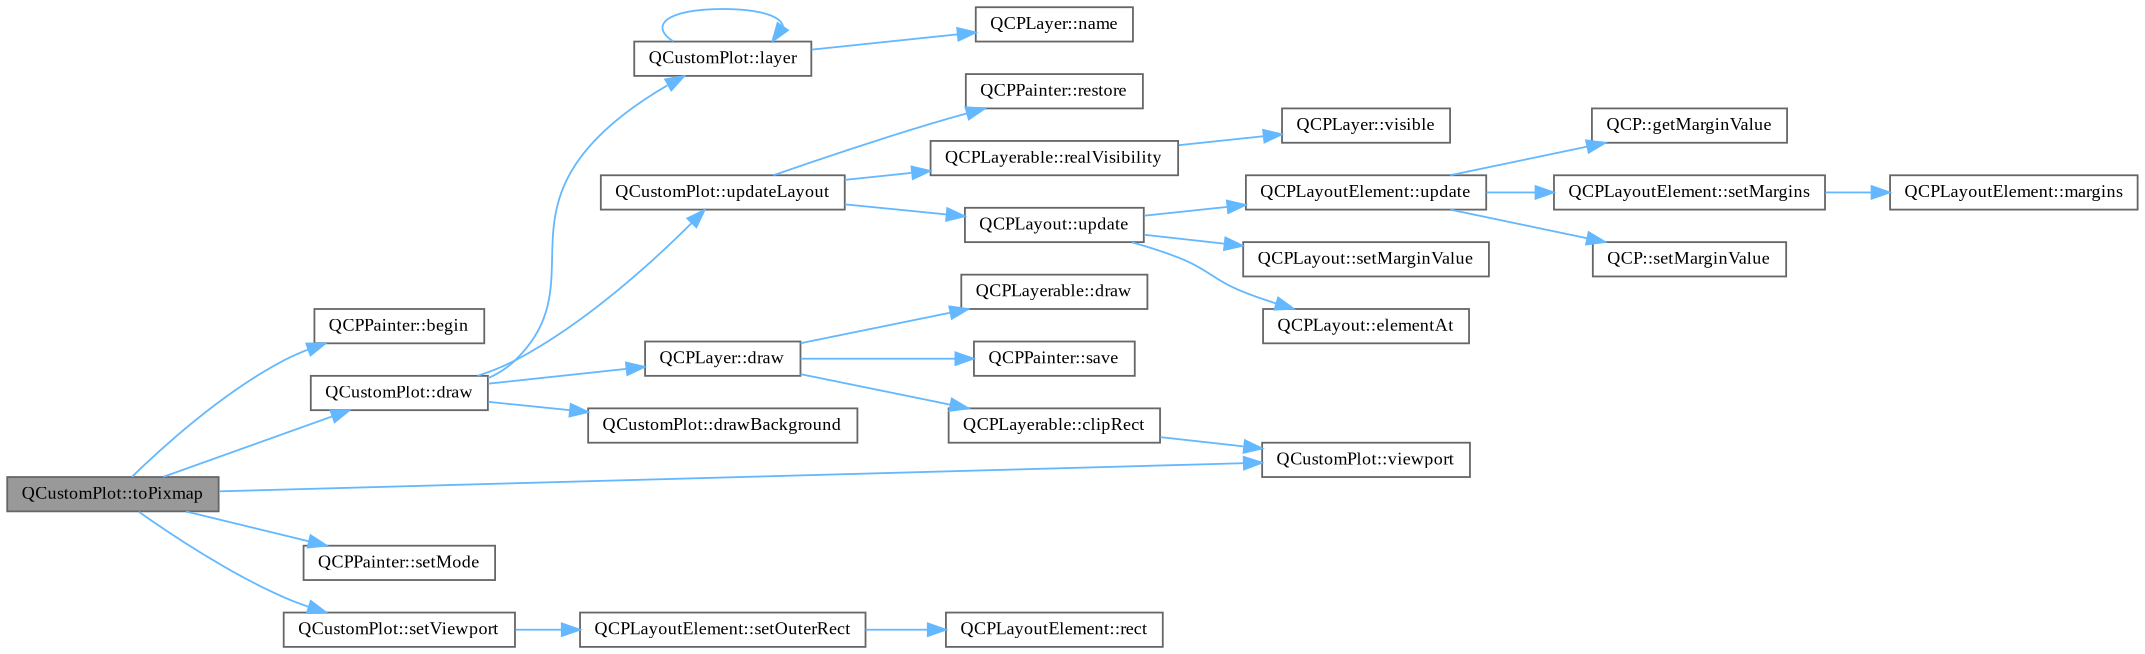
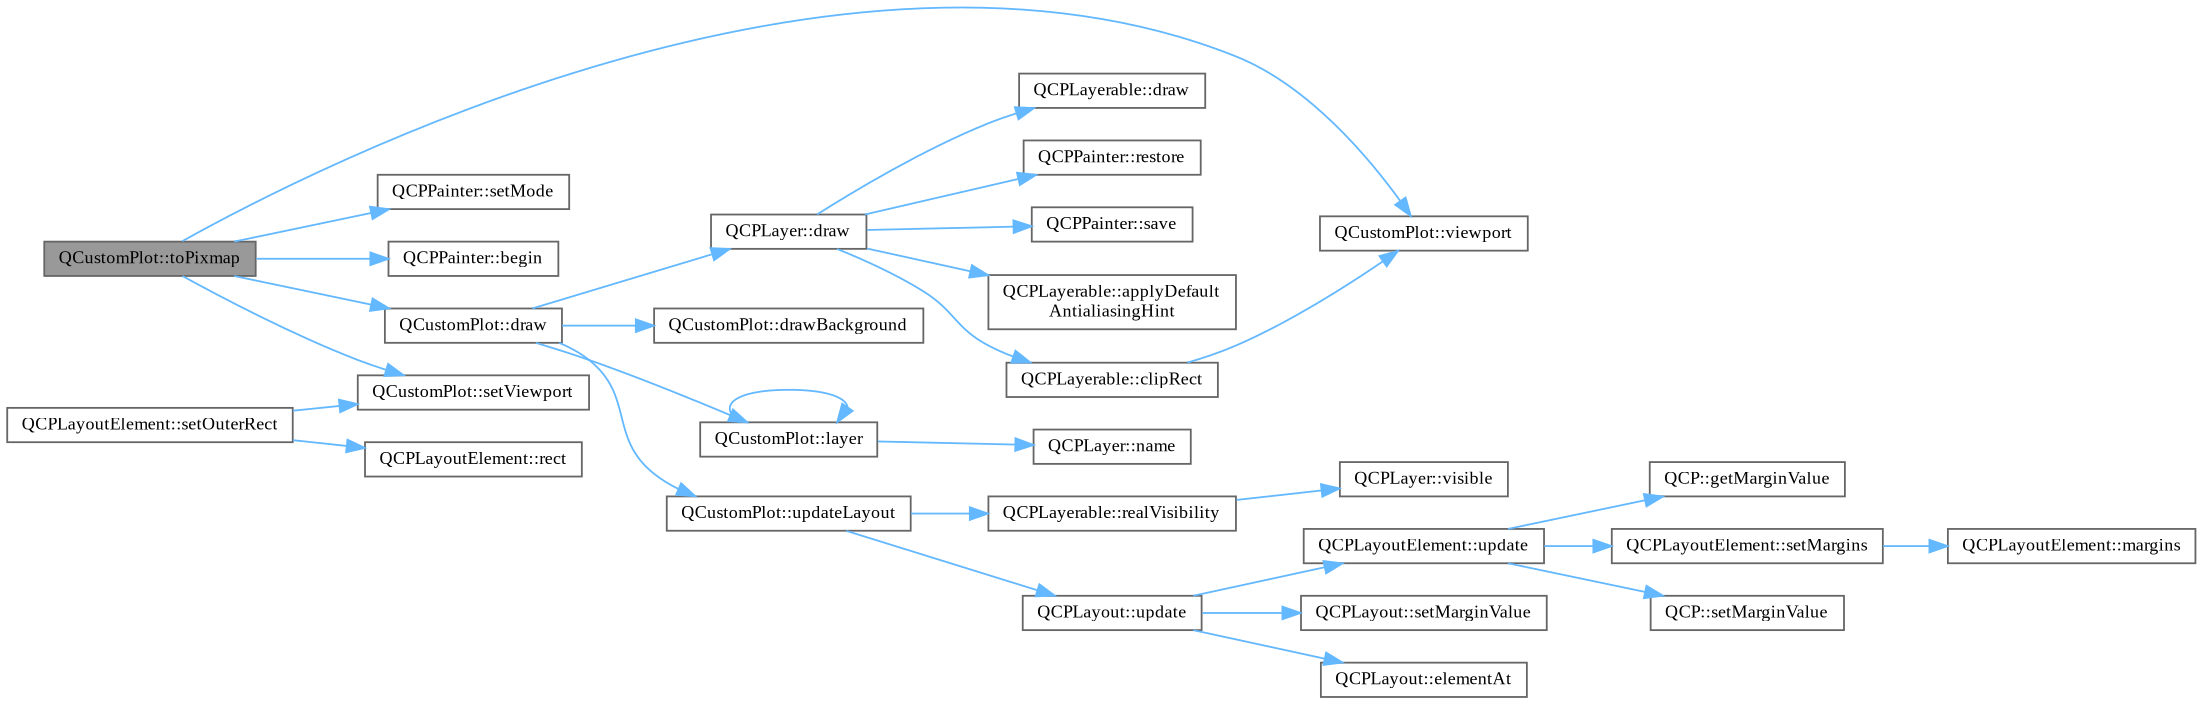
(870, 143) -> (941, 197)
none -> (1112, 302)
(539, 630) -> (316, 408)
